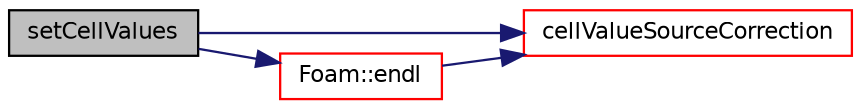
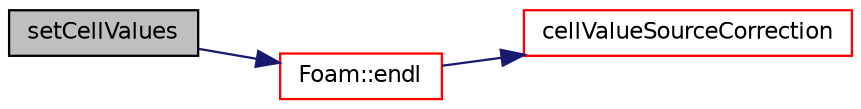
(350, 33) -> none
